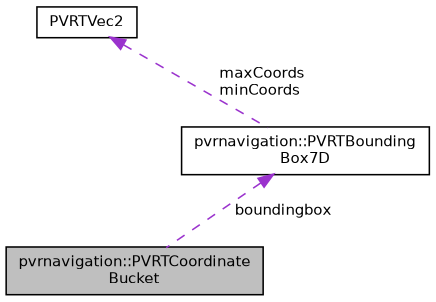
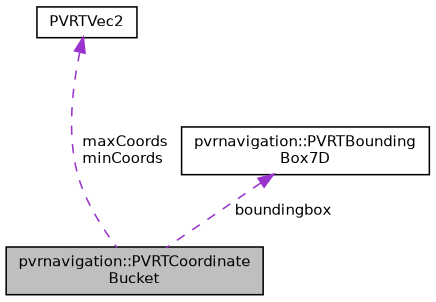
(196, 86) -> (74, 155)
